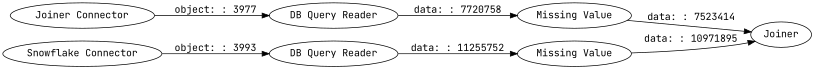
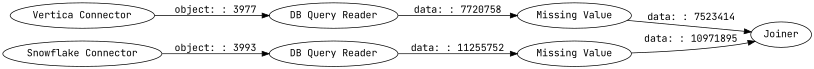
(82, 16) -> (82, 16)
